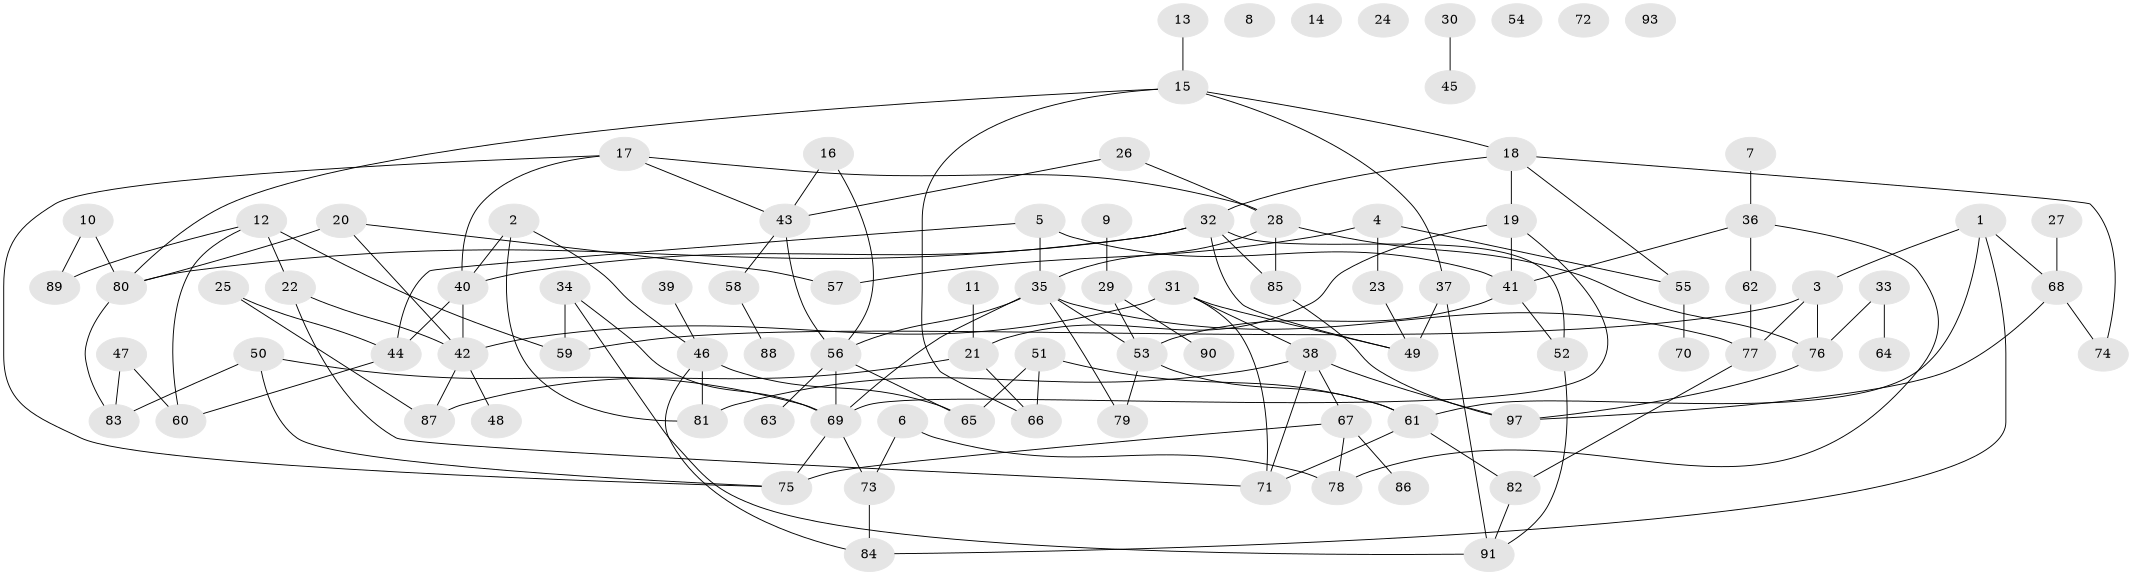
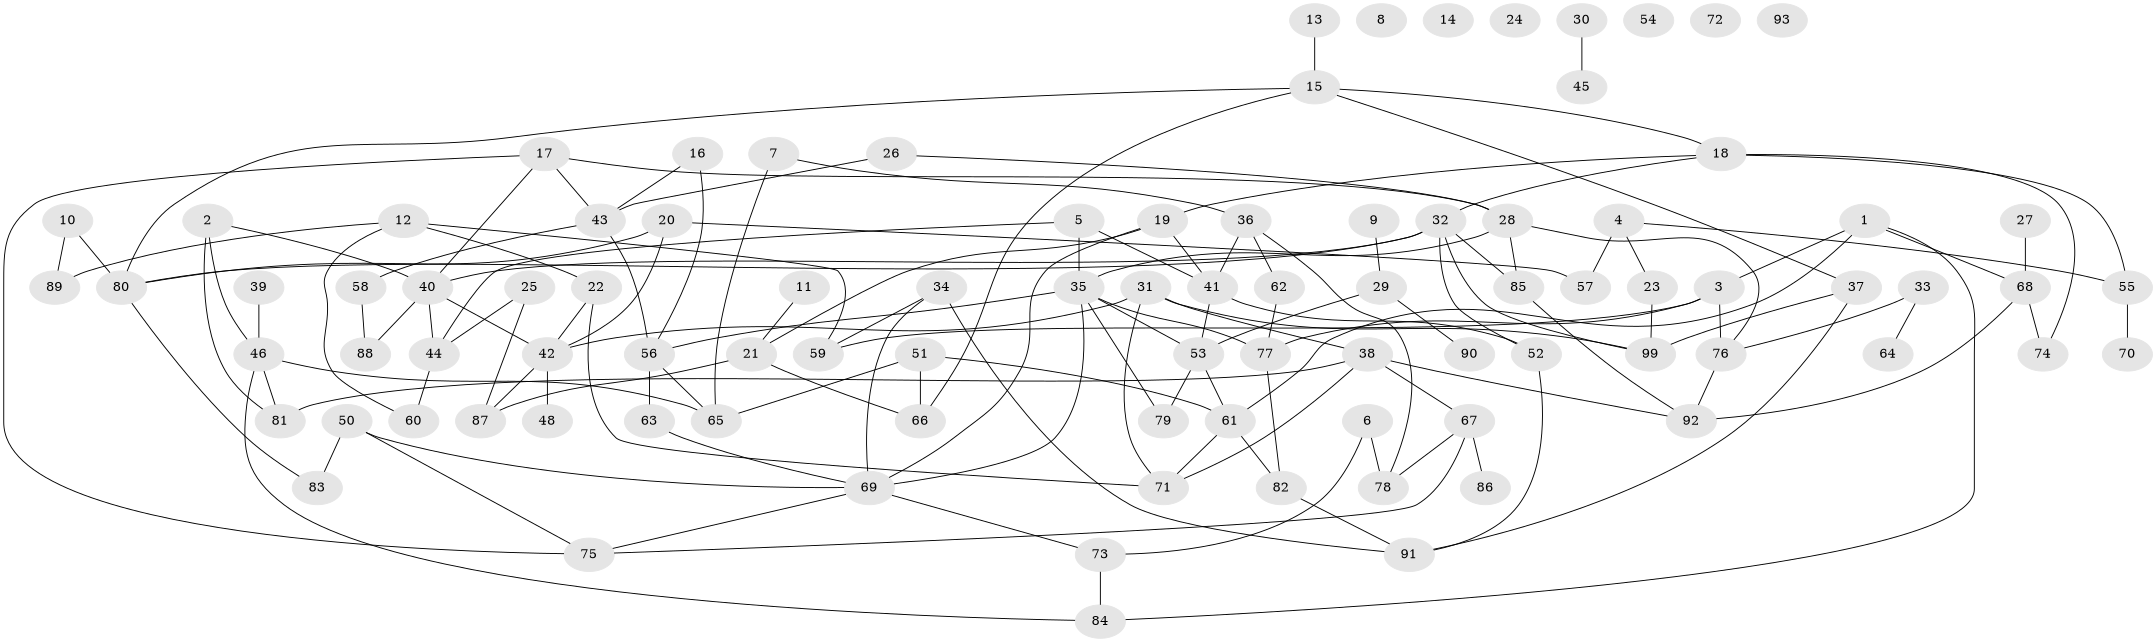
none -> (730, 285)
none -> (397, 321)
(122, 354) -> none
(1413, 354) -> (1651, 354)
(836, 394) -> (779, 467)
(1515, 421) -> (1691, 421)
